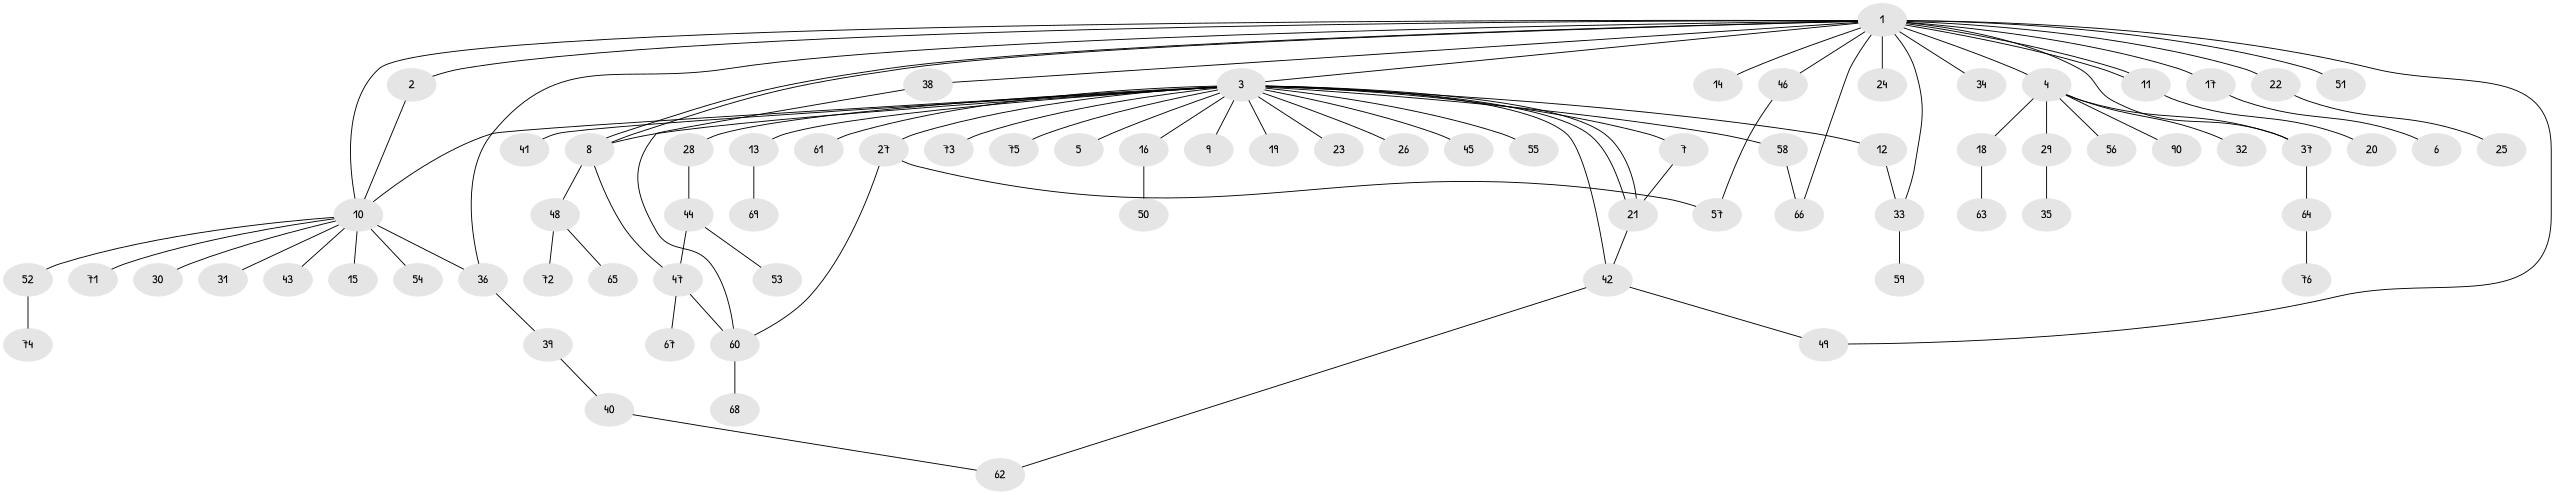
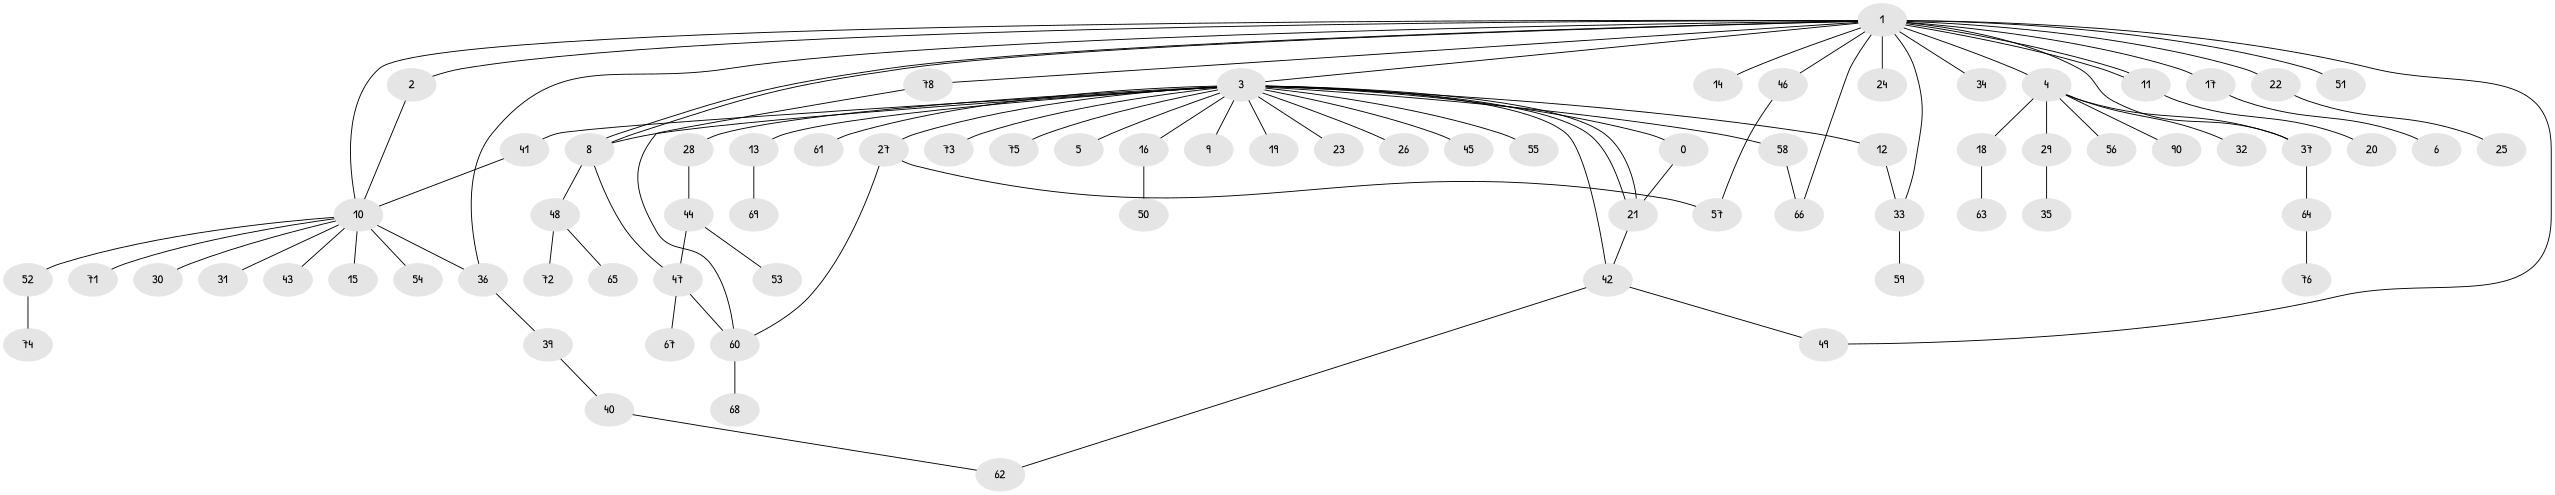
(928, 85) -> (928, 85)
(786, 113) -> (441, 182)
(1684, 150) -> (1684, 150)
